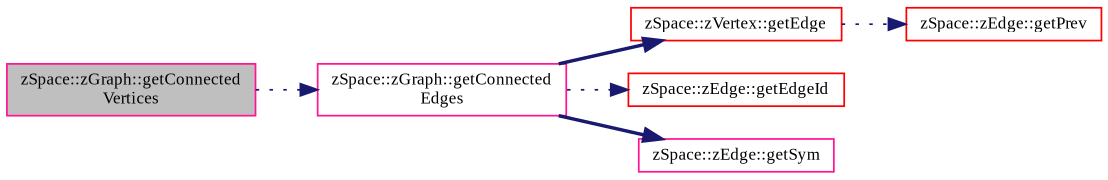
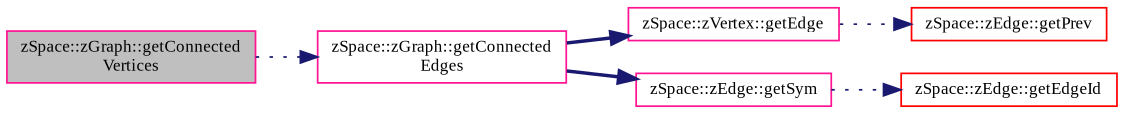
(736, 24) -> (734, 24)
(589, 90) -> (857, 90)
